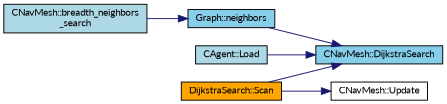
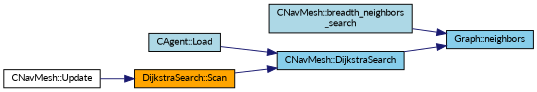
(300, 36) -> (421, 49)
(301, 91) -> (112, 79)
